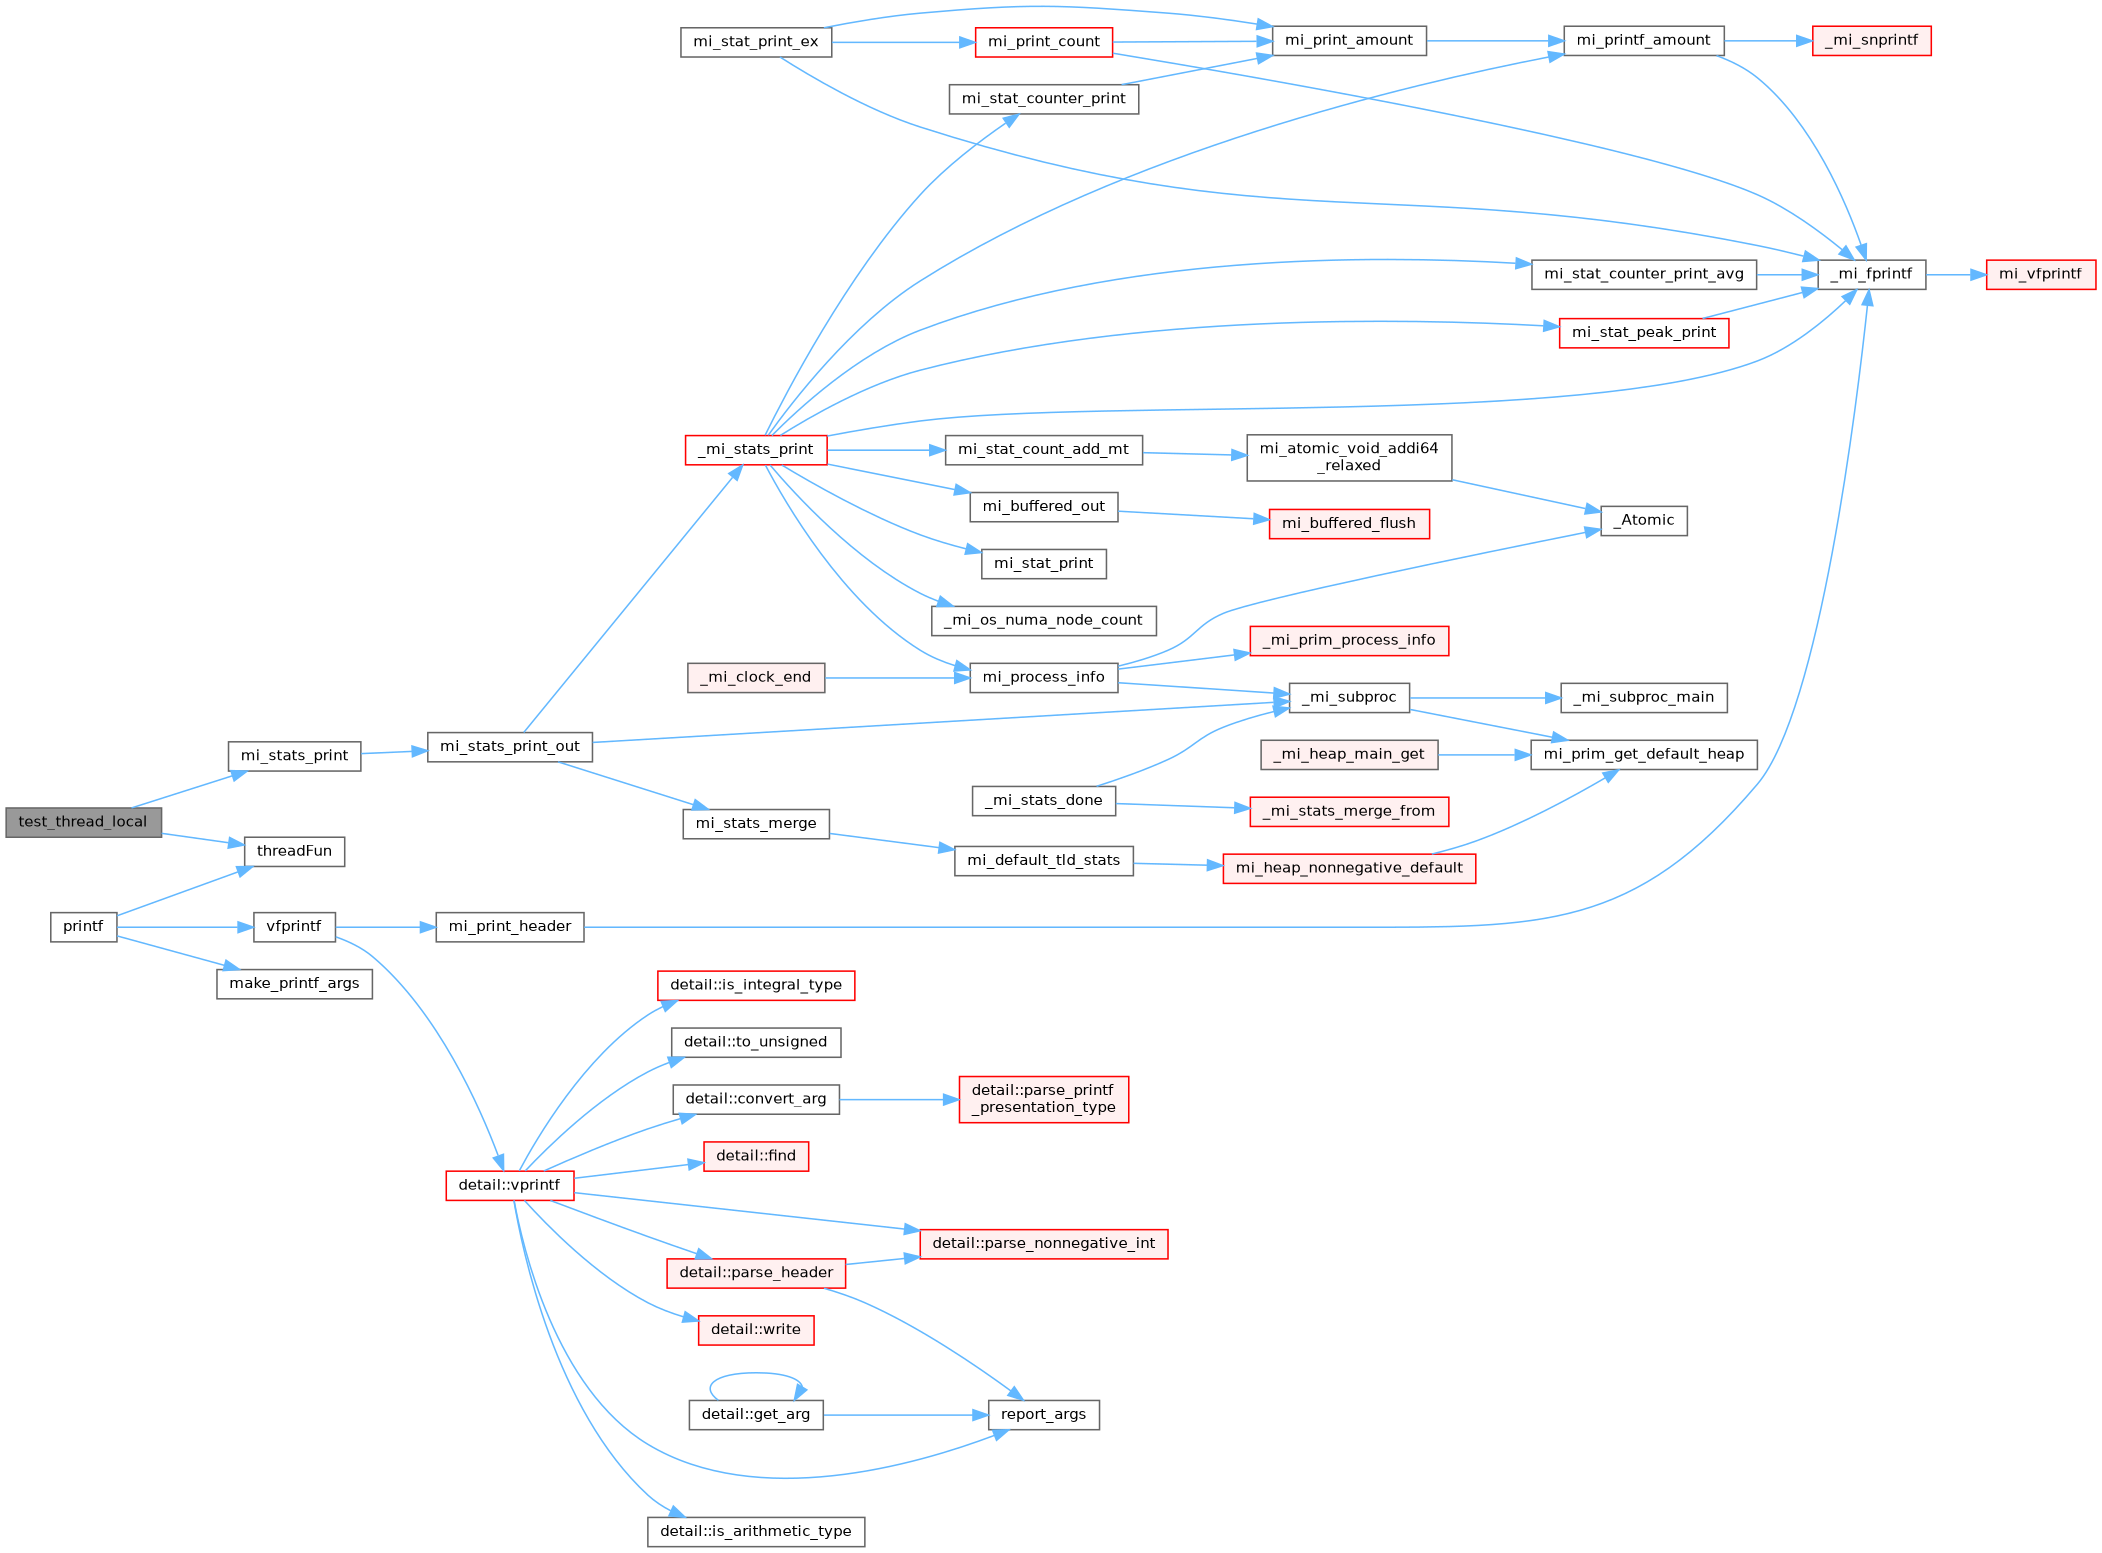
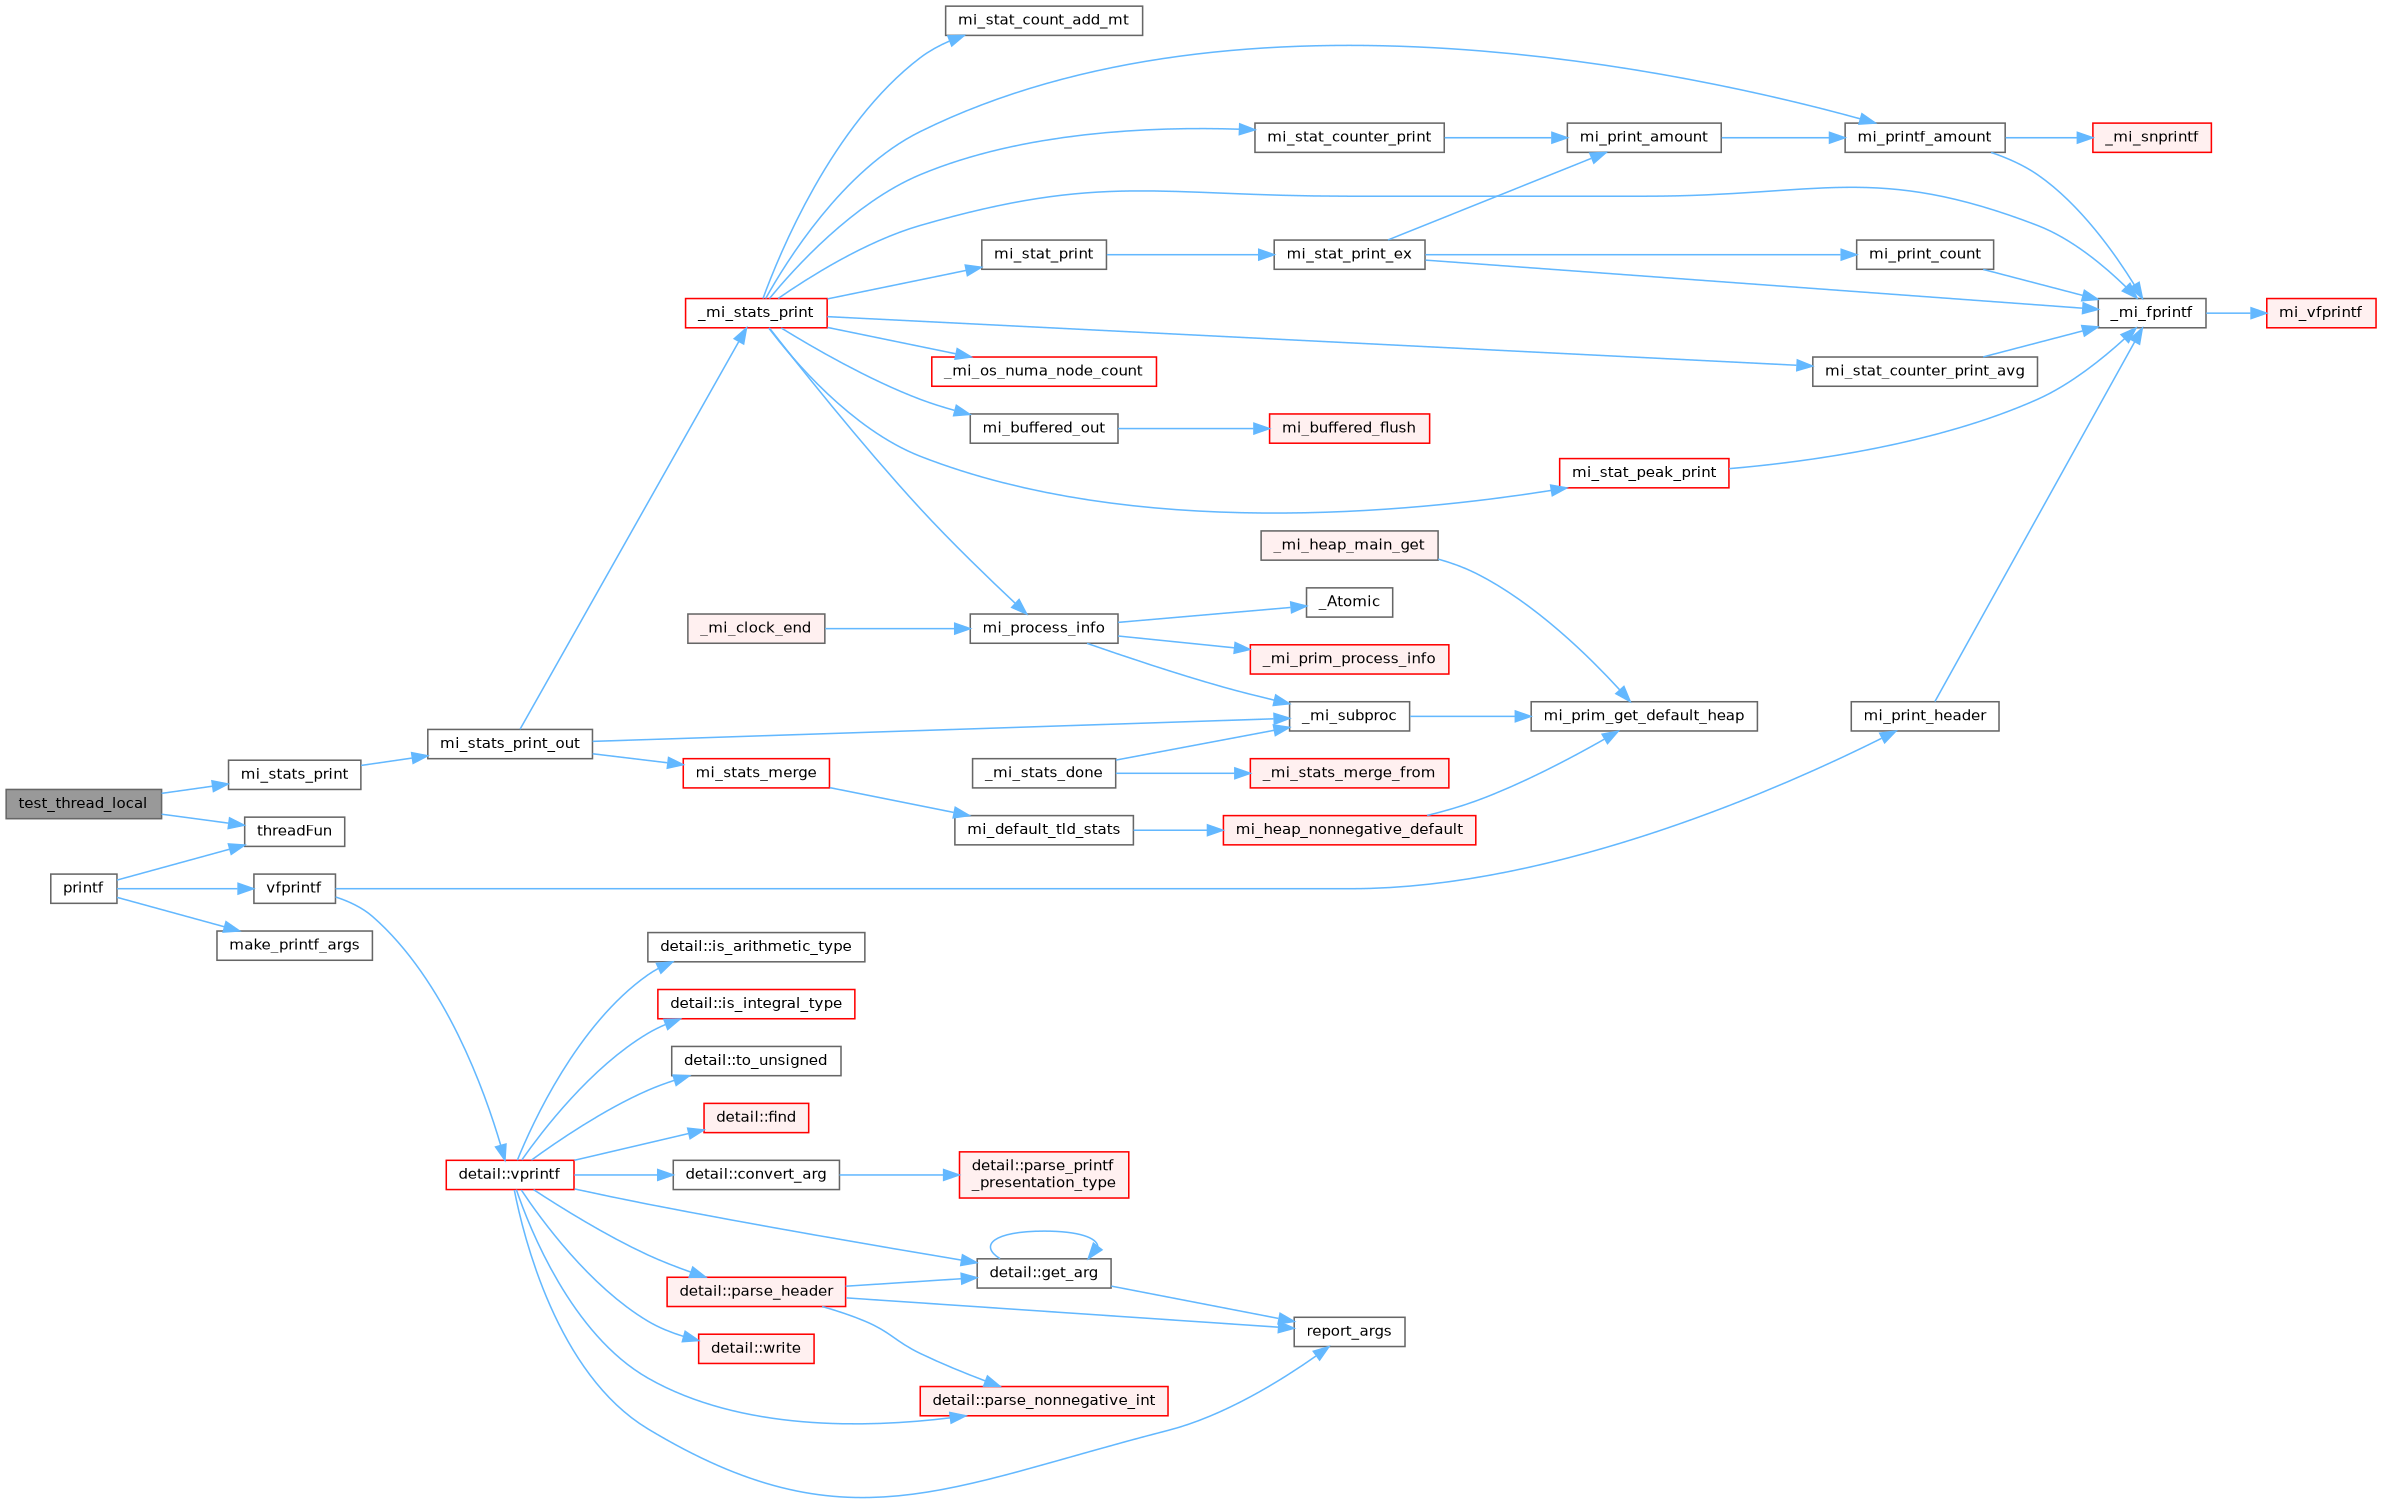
(1044, 42) -> (1925, 255)
(1185, 42) -> none
none -> (1183, 255)
(1350, 458) -> none
(1044, 621) -> (1044, 372)
(1644, 698) -> none
(756, 824) -> (756, 773)
none -> (768, 1227)
none -> (903, 1282)
